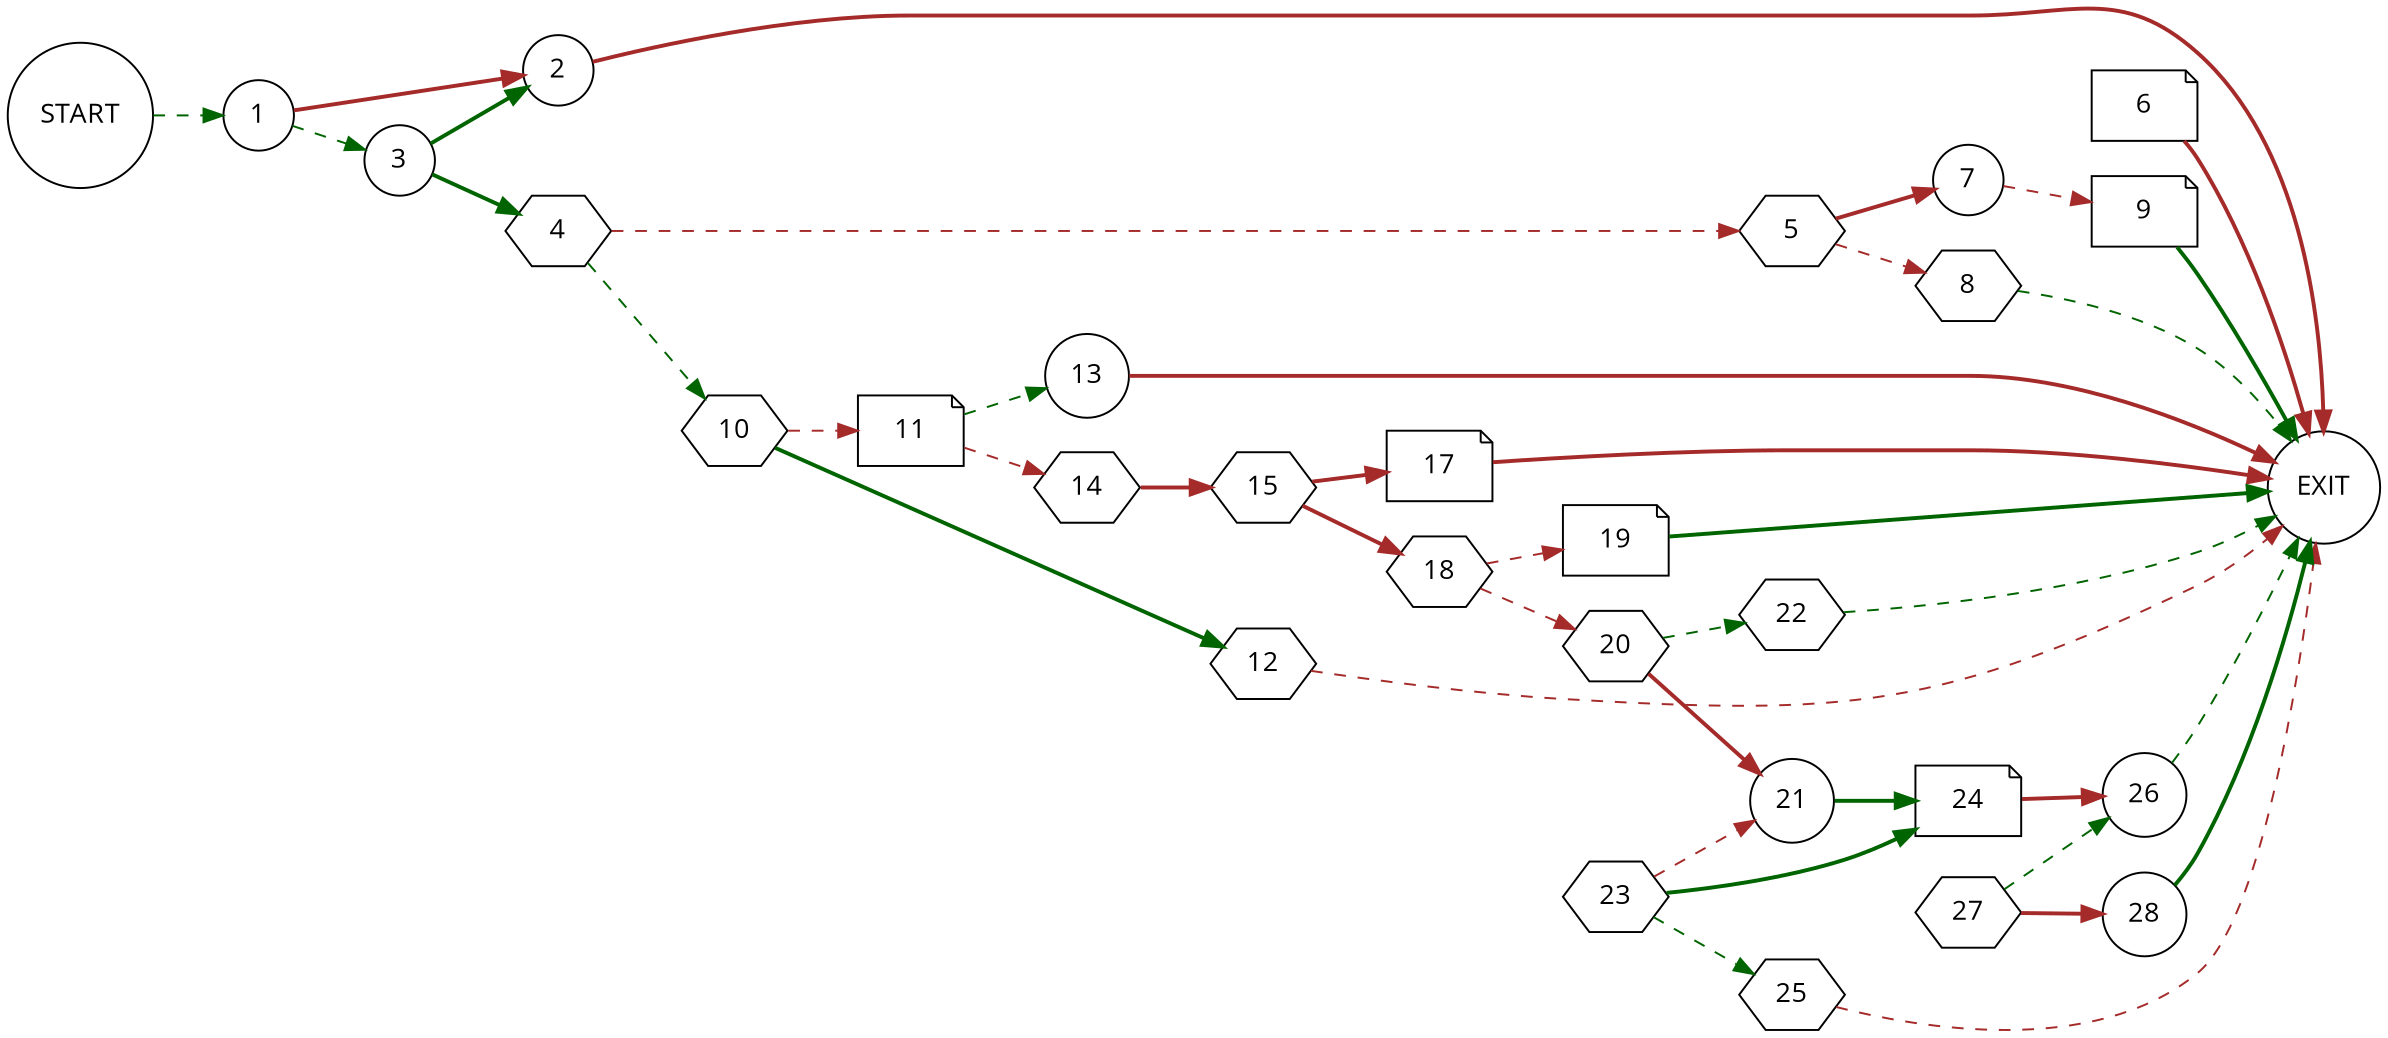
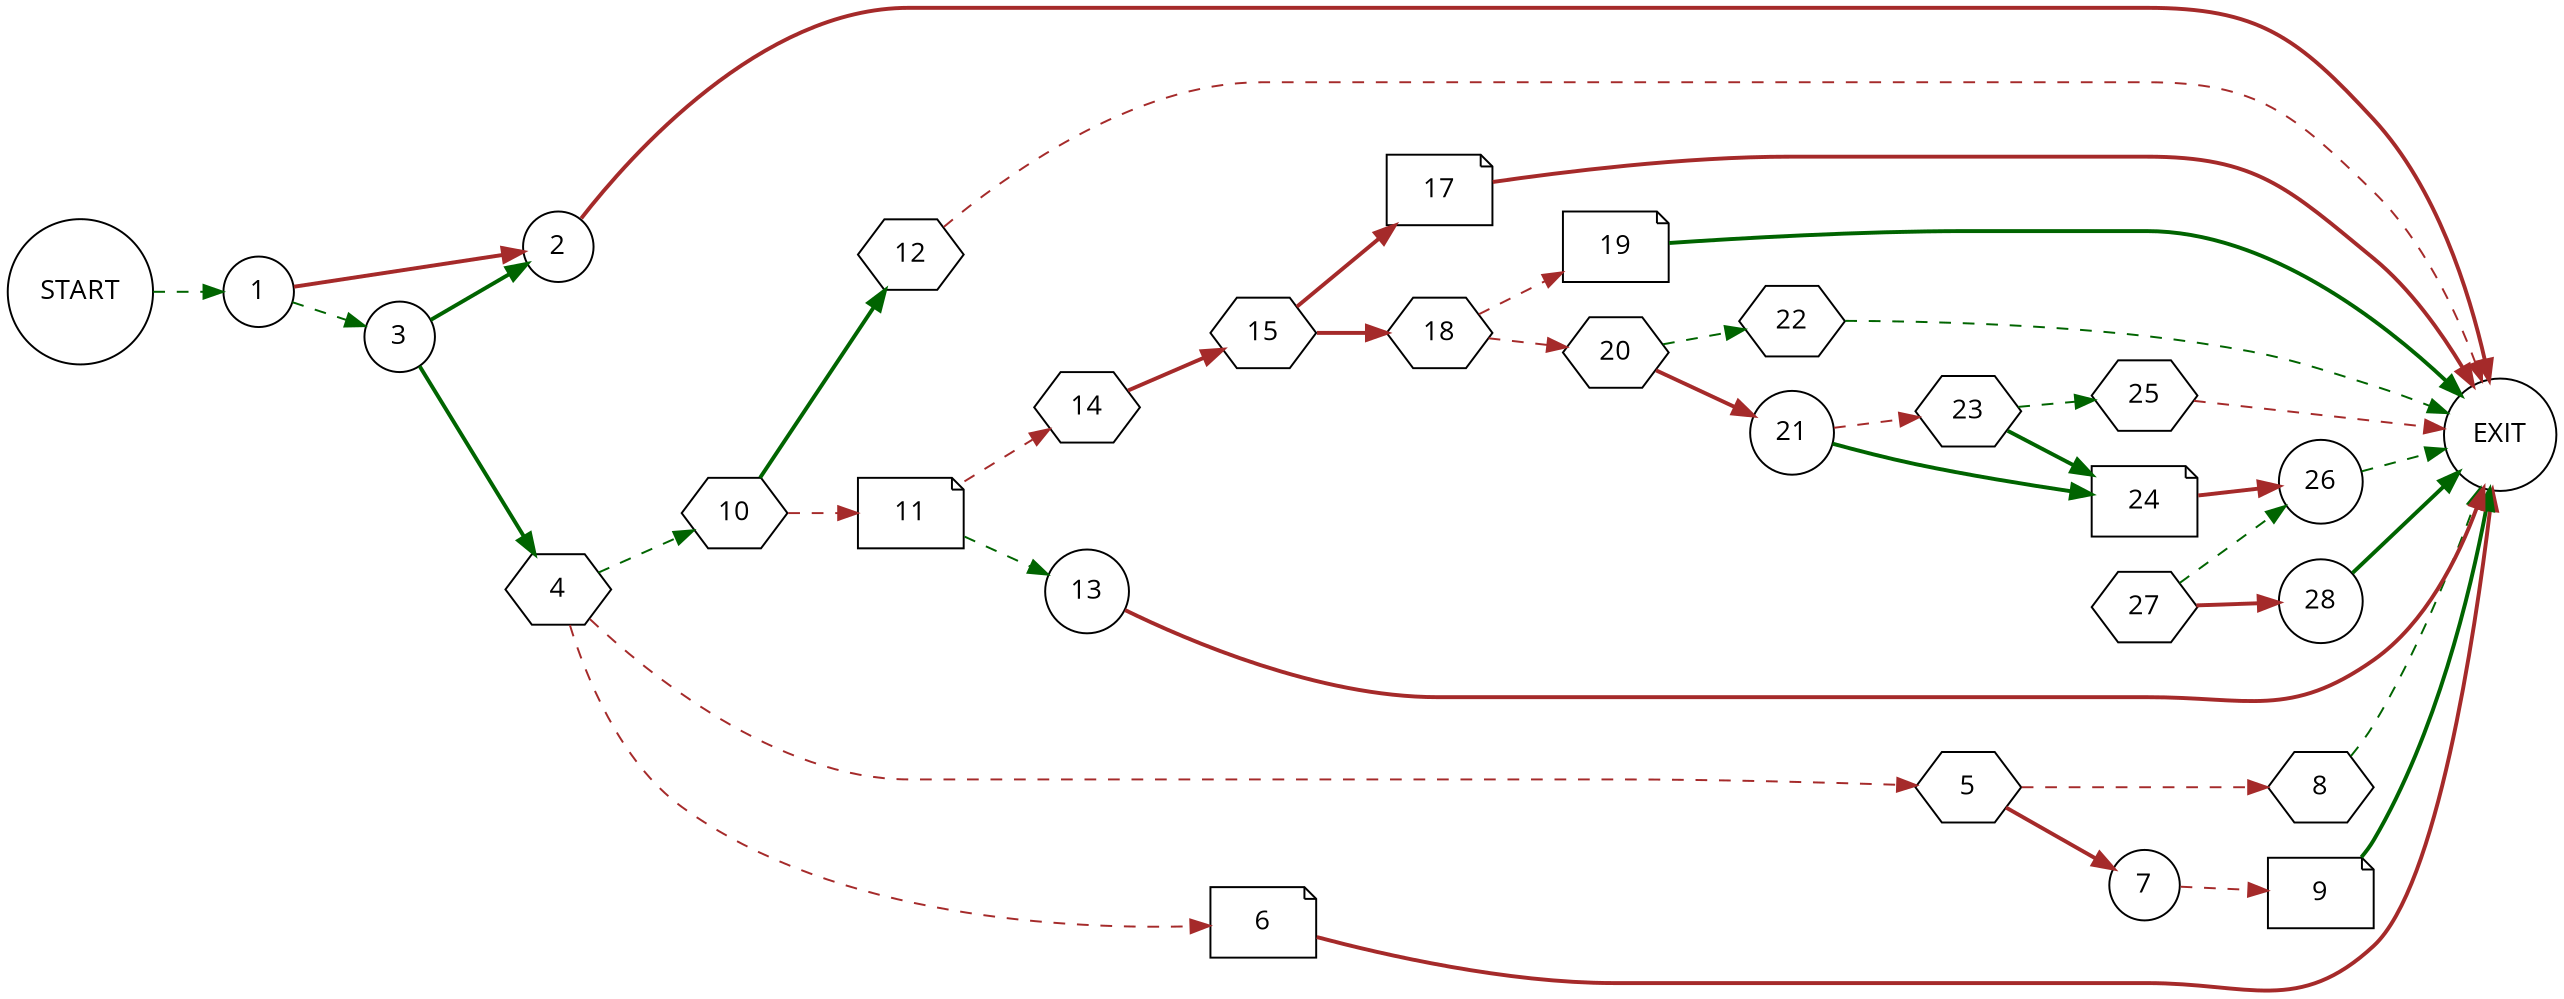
(1696, 853) -> (1867, 424)
none -> (822, 877)
